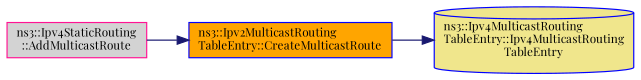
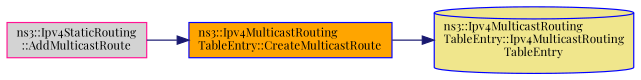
(290, 40) -> (290, 40)
